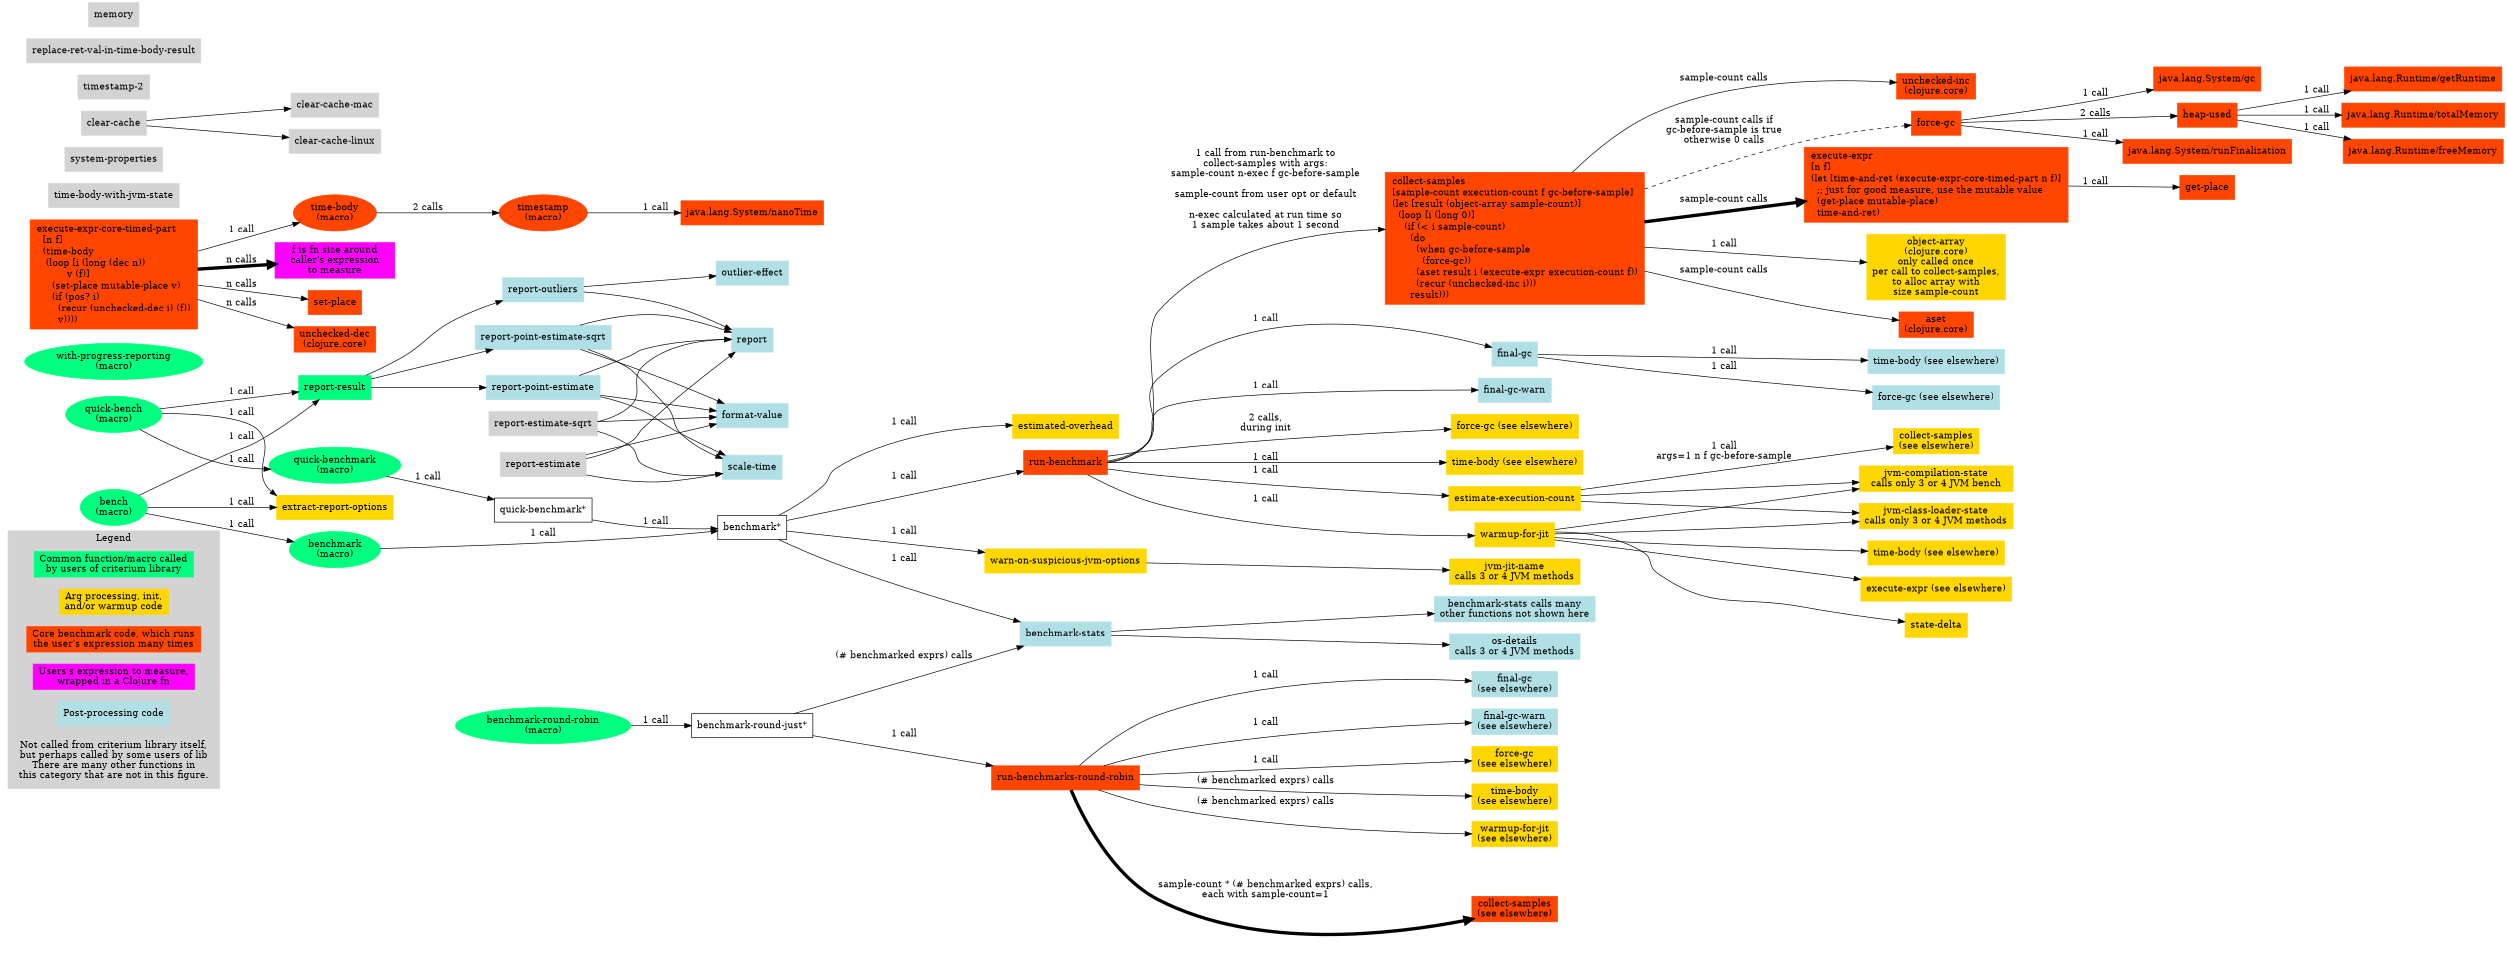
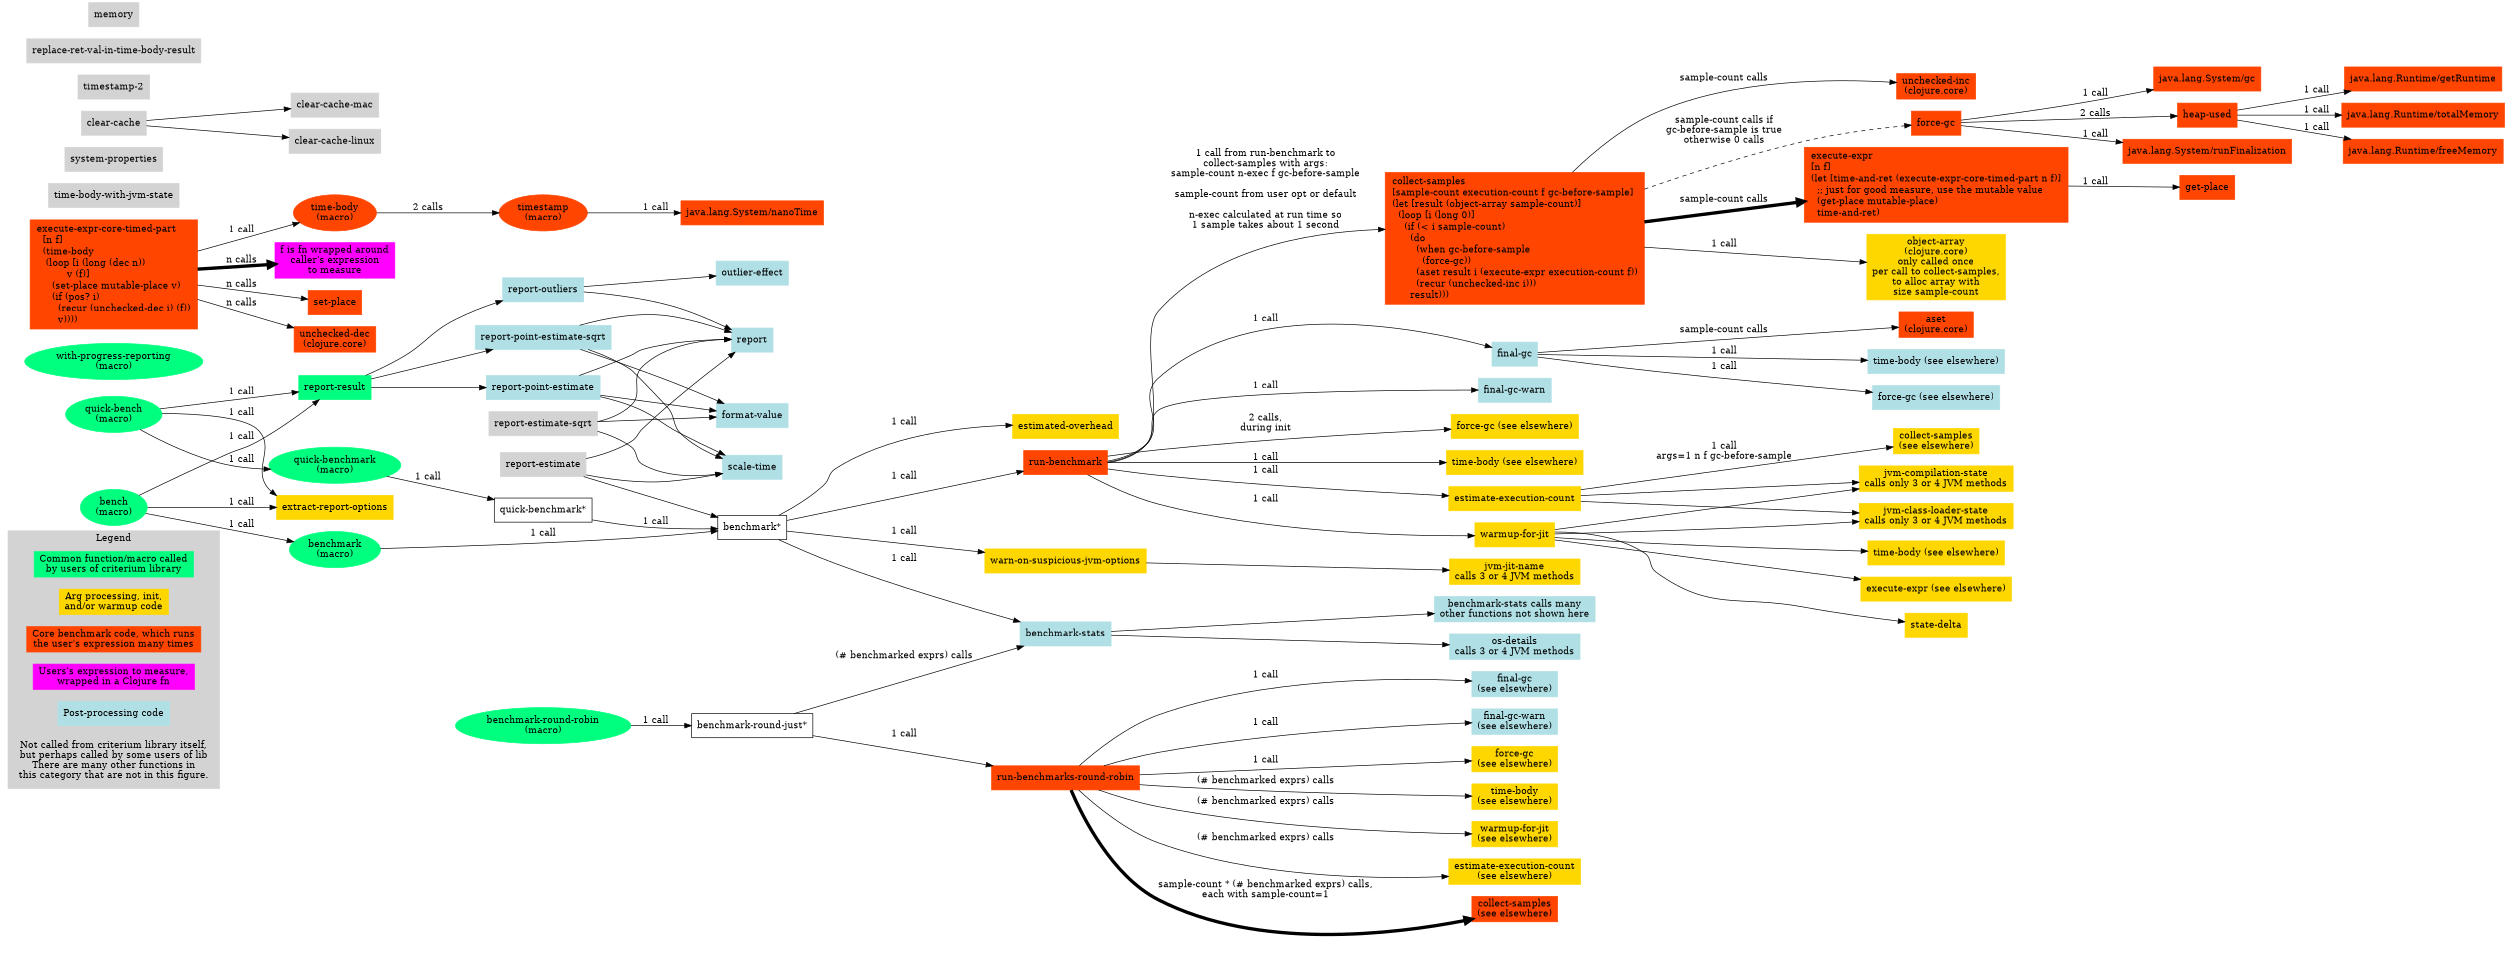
(335, 260) -> (335, 260)
(1768, 299) -> (1715, 340)
(648, 440) -> (647, 496)
(1936, 479) -> (1936, 479)
none -> (1515, 872)
